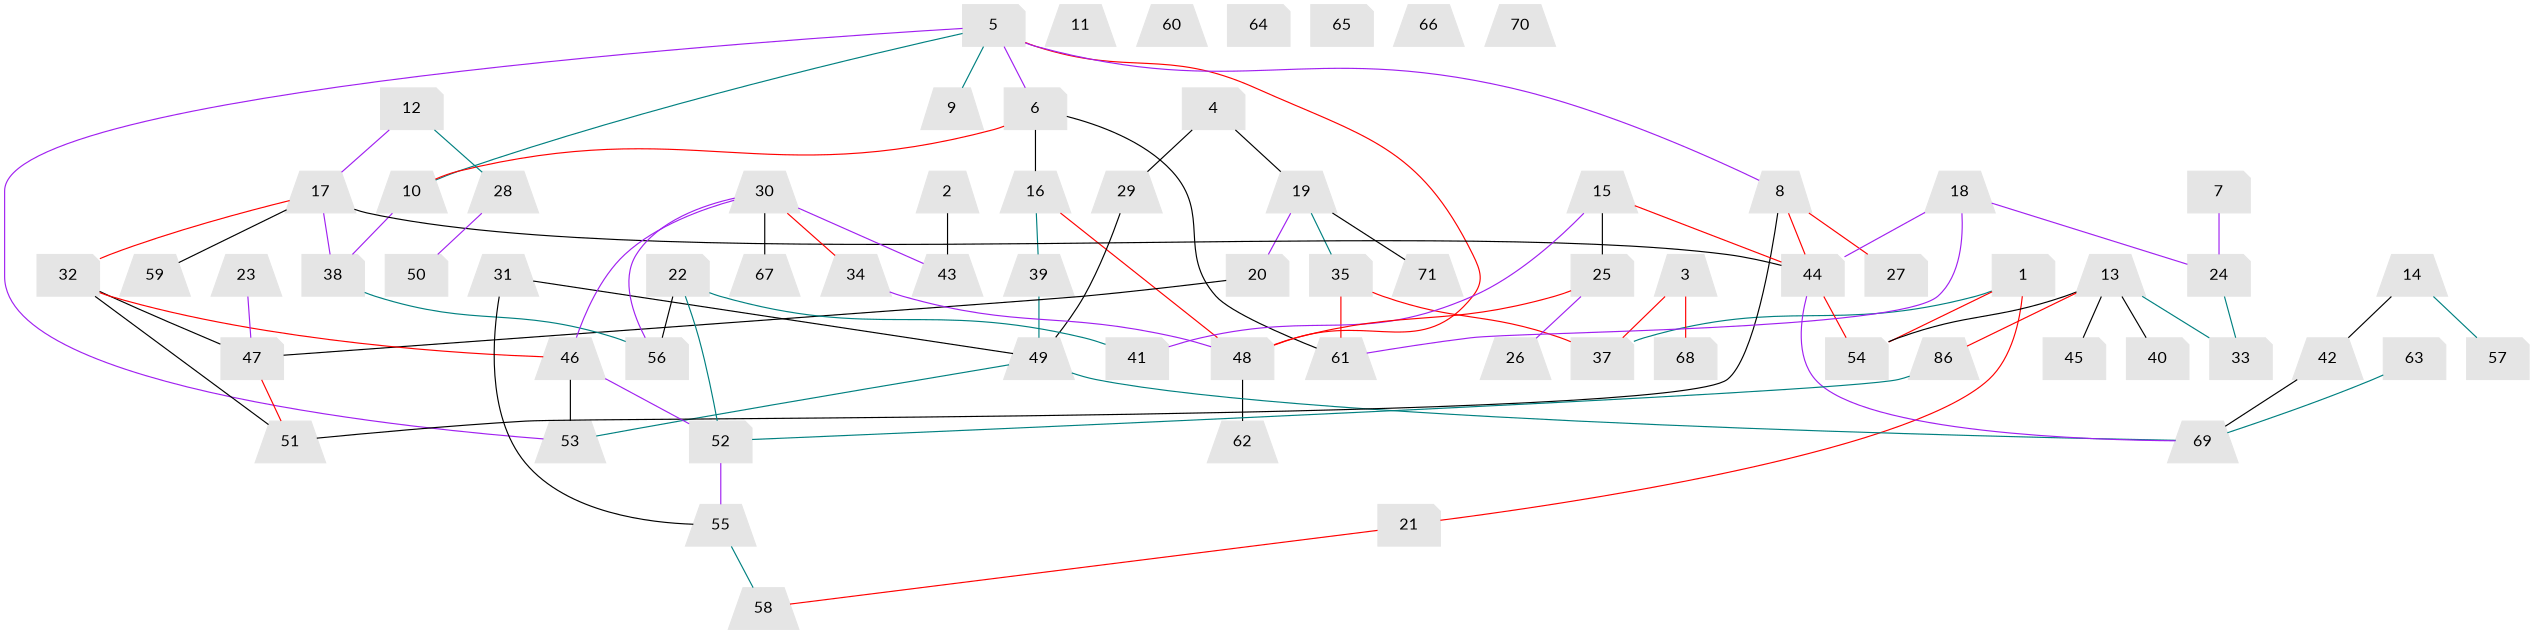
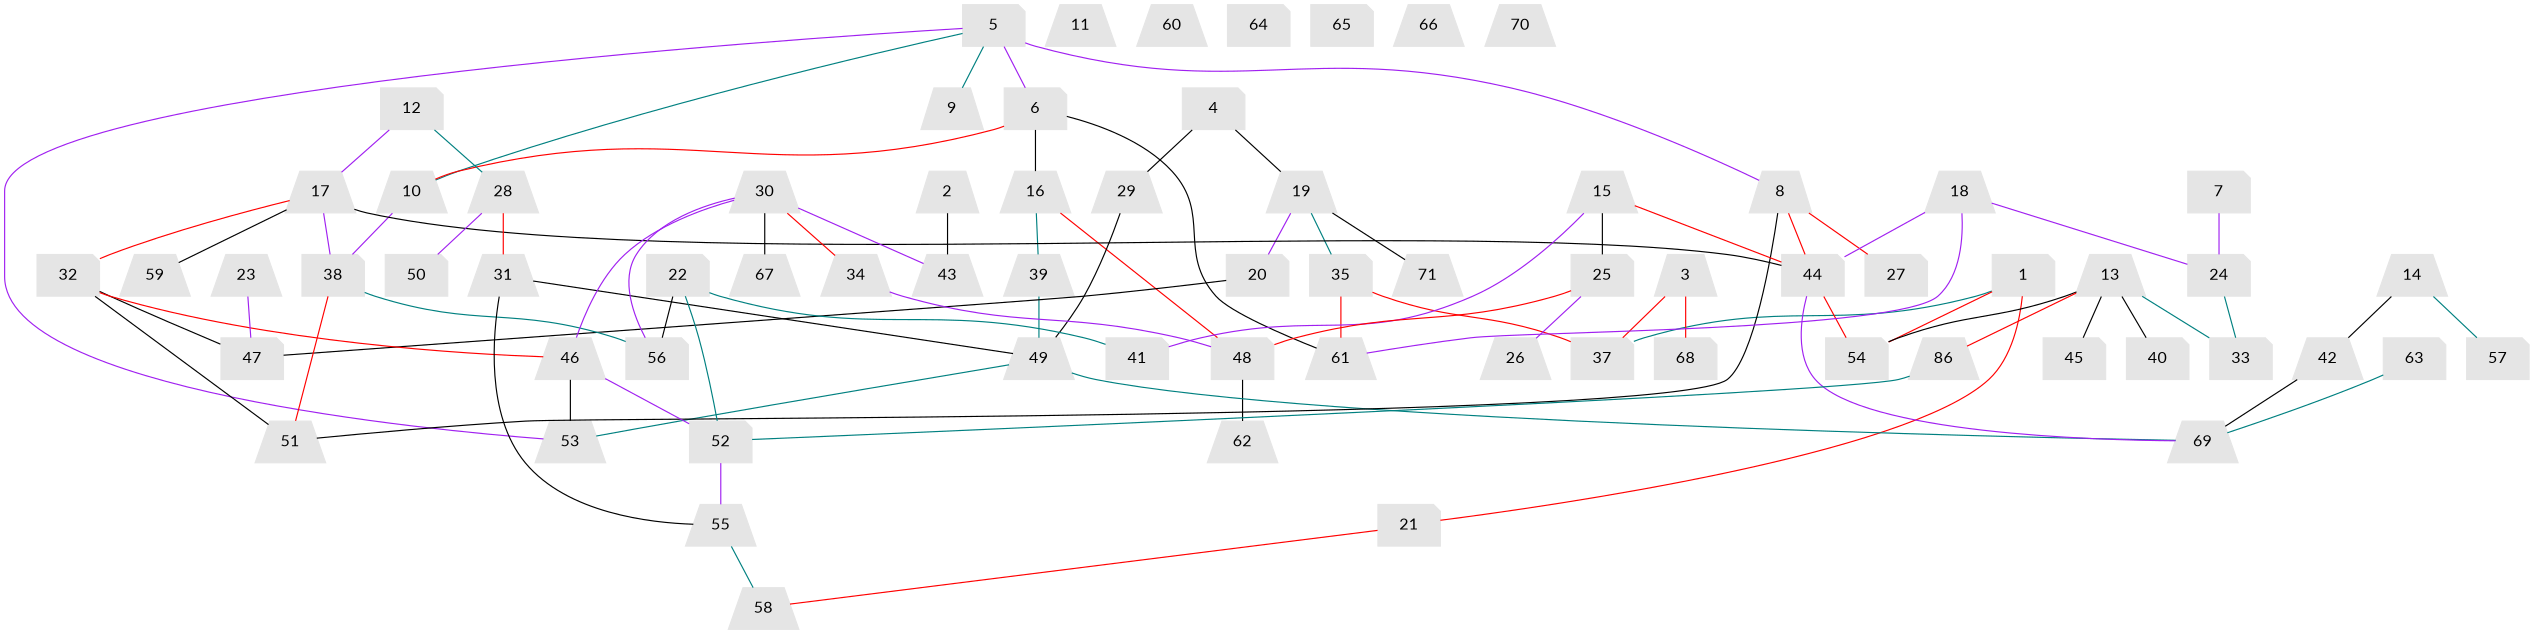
(1392, 154) -> none
none -> (503, 240)
(269, 396) -> (311, 362)
